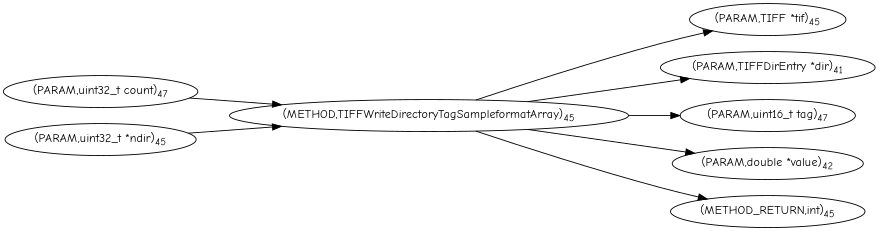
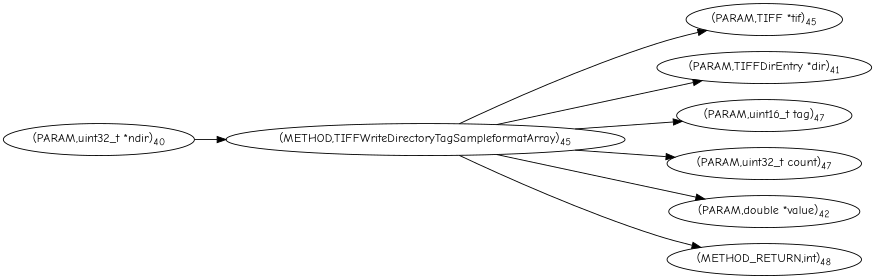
(231, 101) -> (621, 153)
(161, 138) -> (159, 138)
(830, 210) -> (826, 258)
